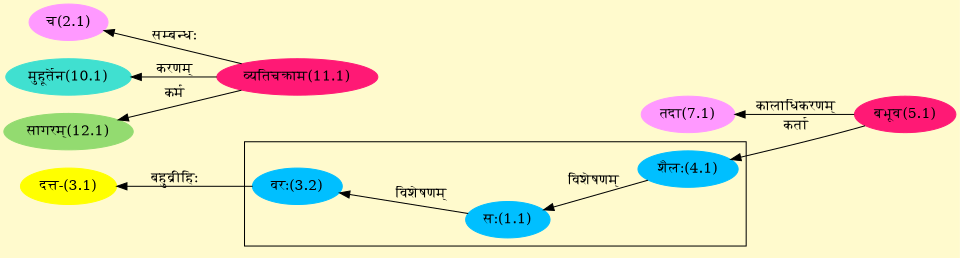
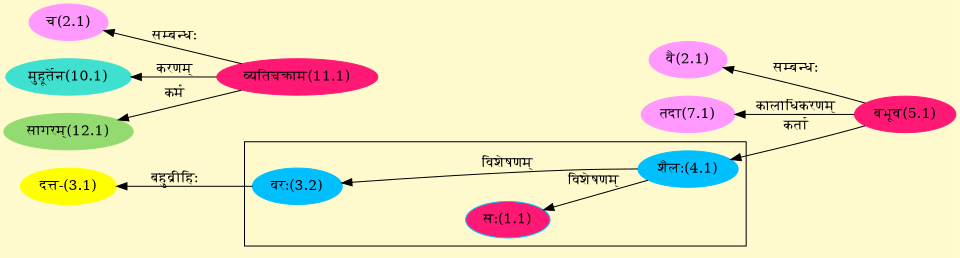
none -> (688, 60)
(409, 204) -> (495, 173)
(508, 220) -> (508, 220)
